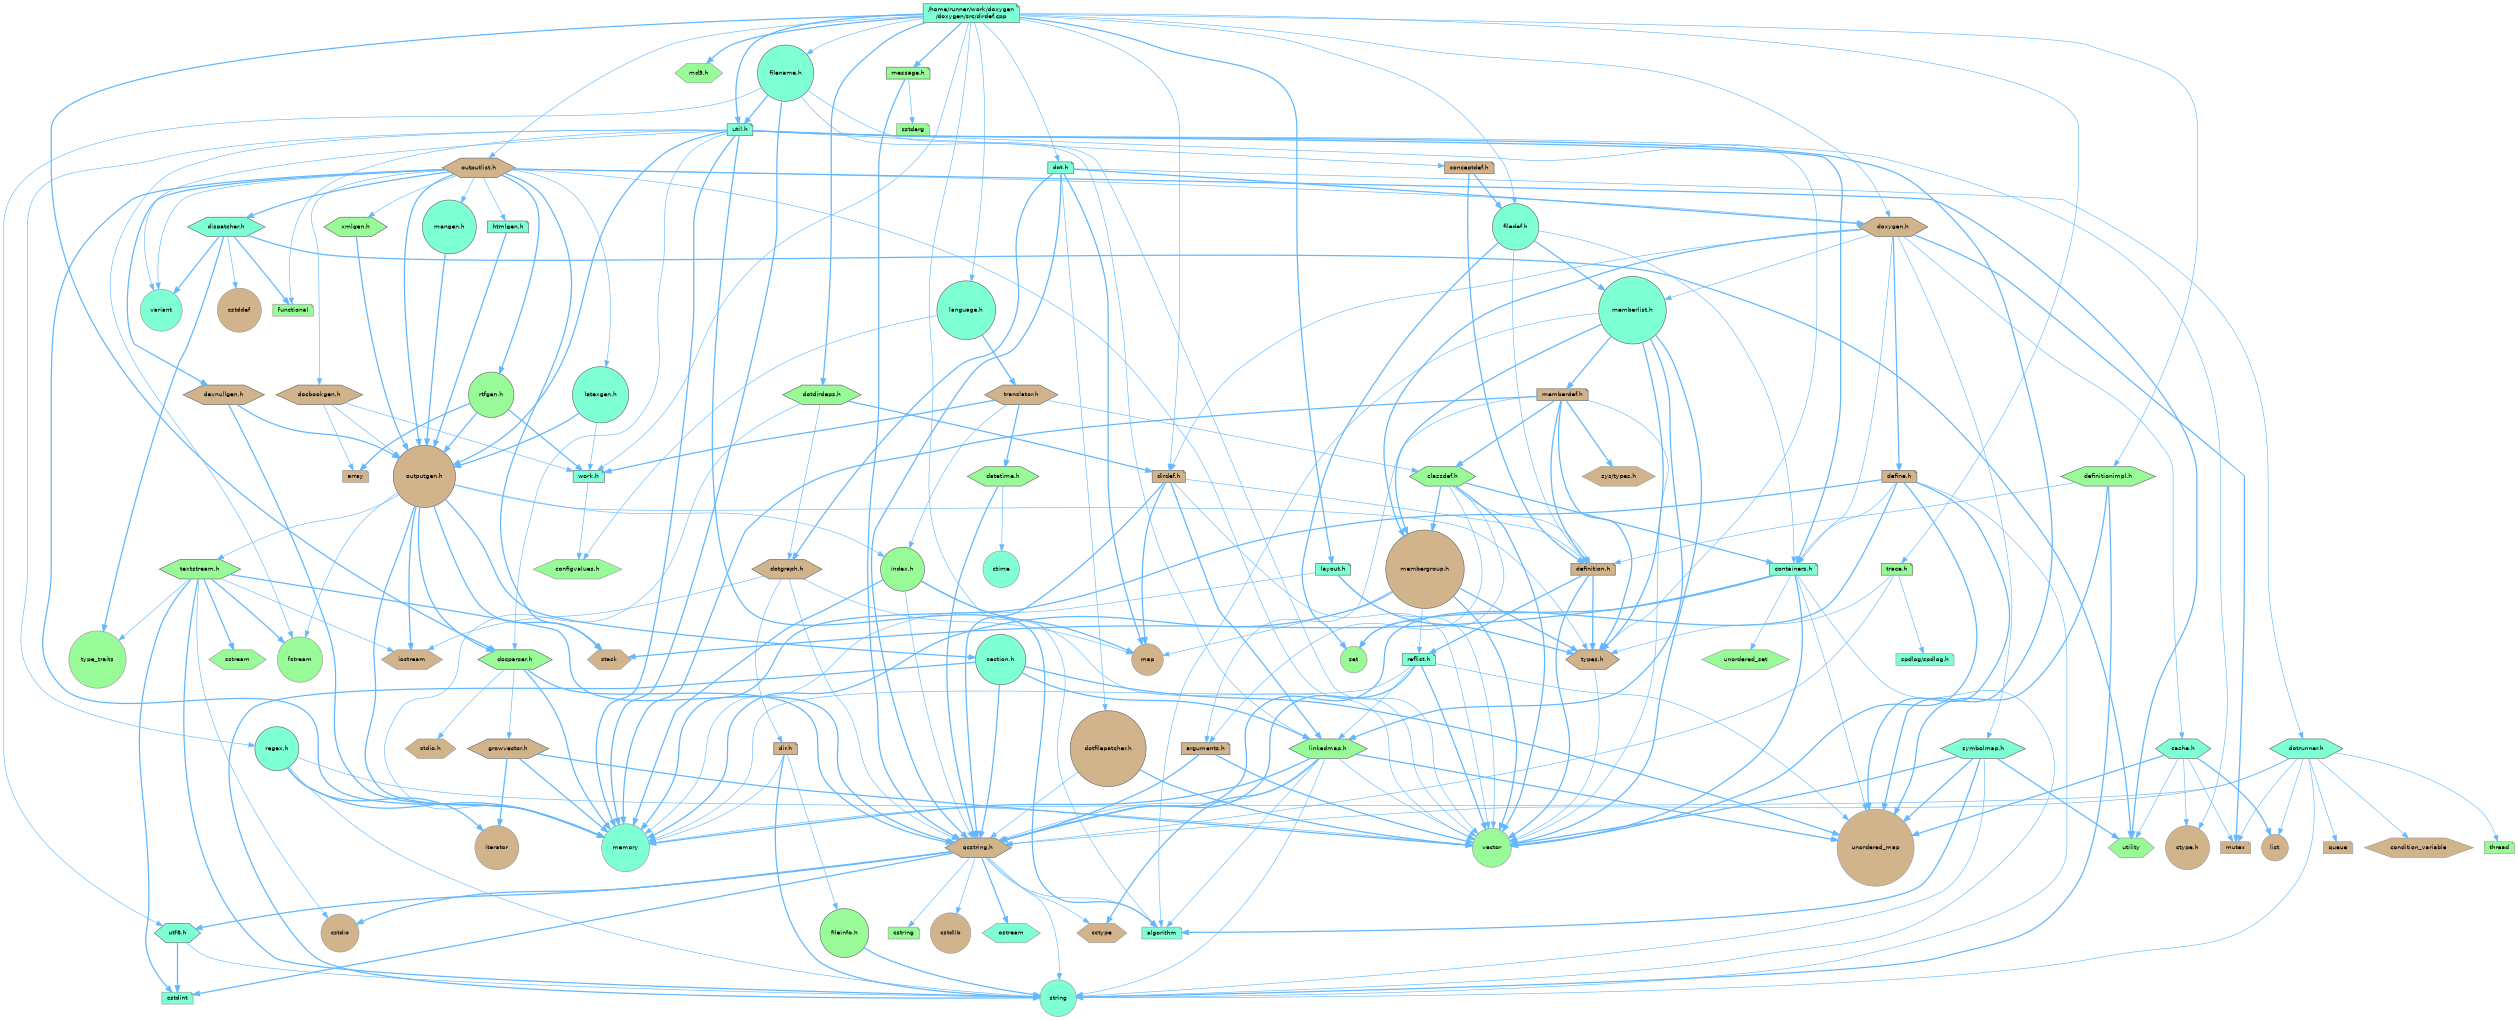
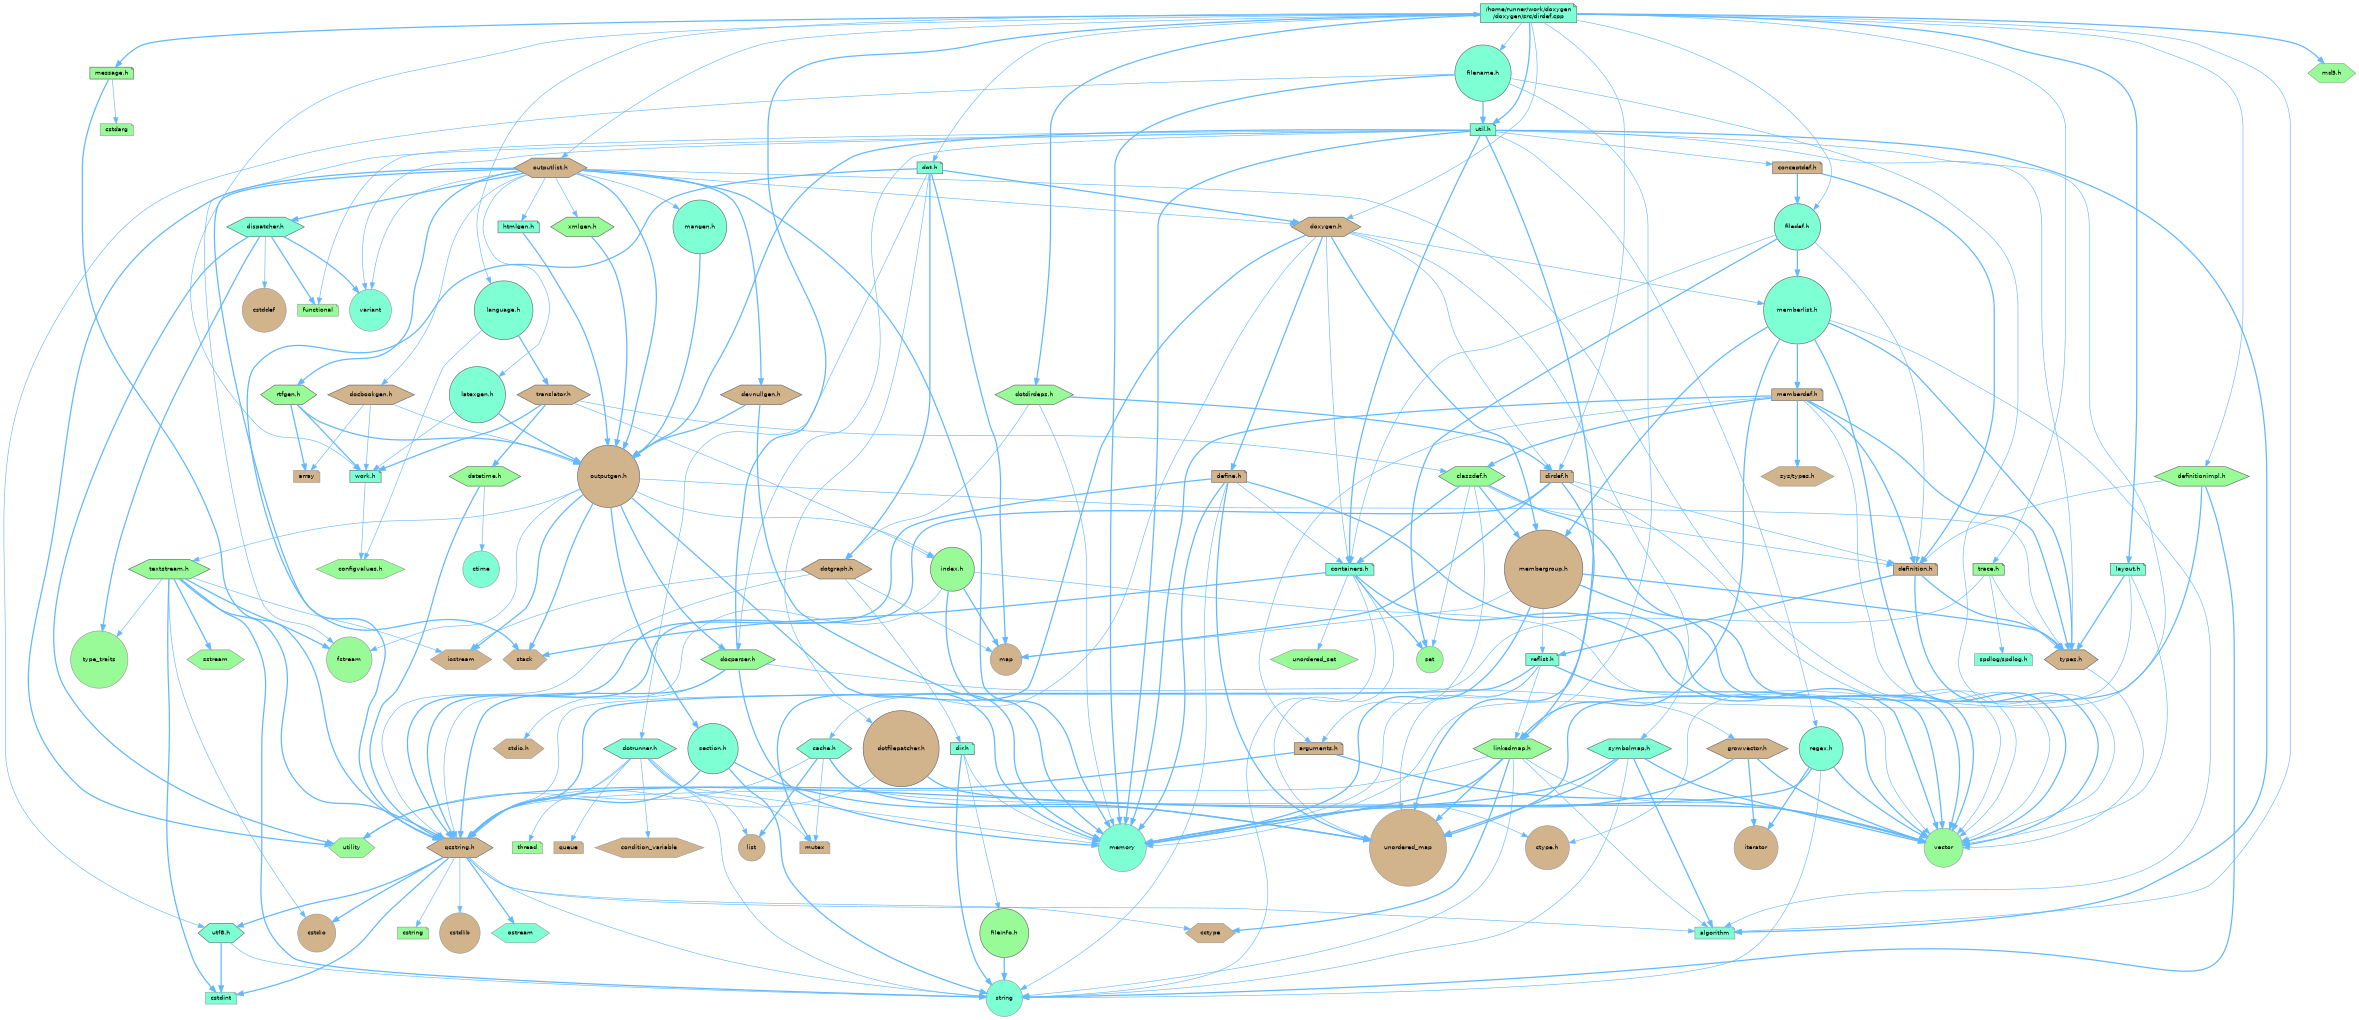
(122, 86) -> (819, 62)
(491, 395) -> (289, 395)
(1164, 701) -> none
(786, 749) -> (962, 749)
(880, 806) -> (1874, 805)
